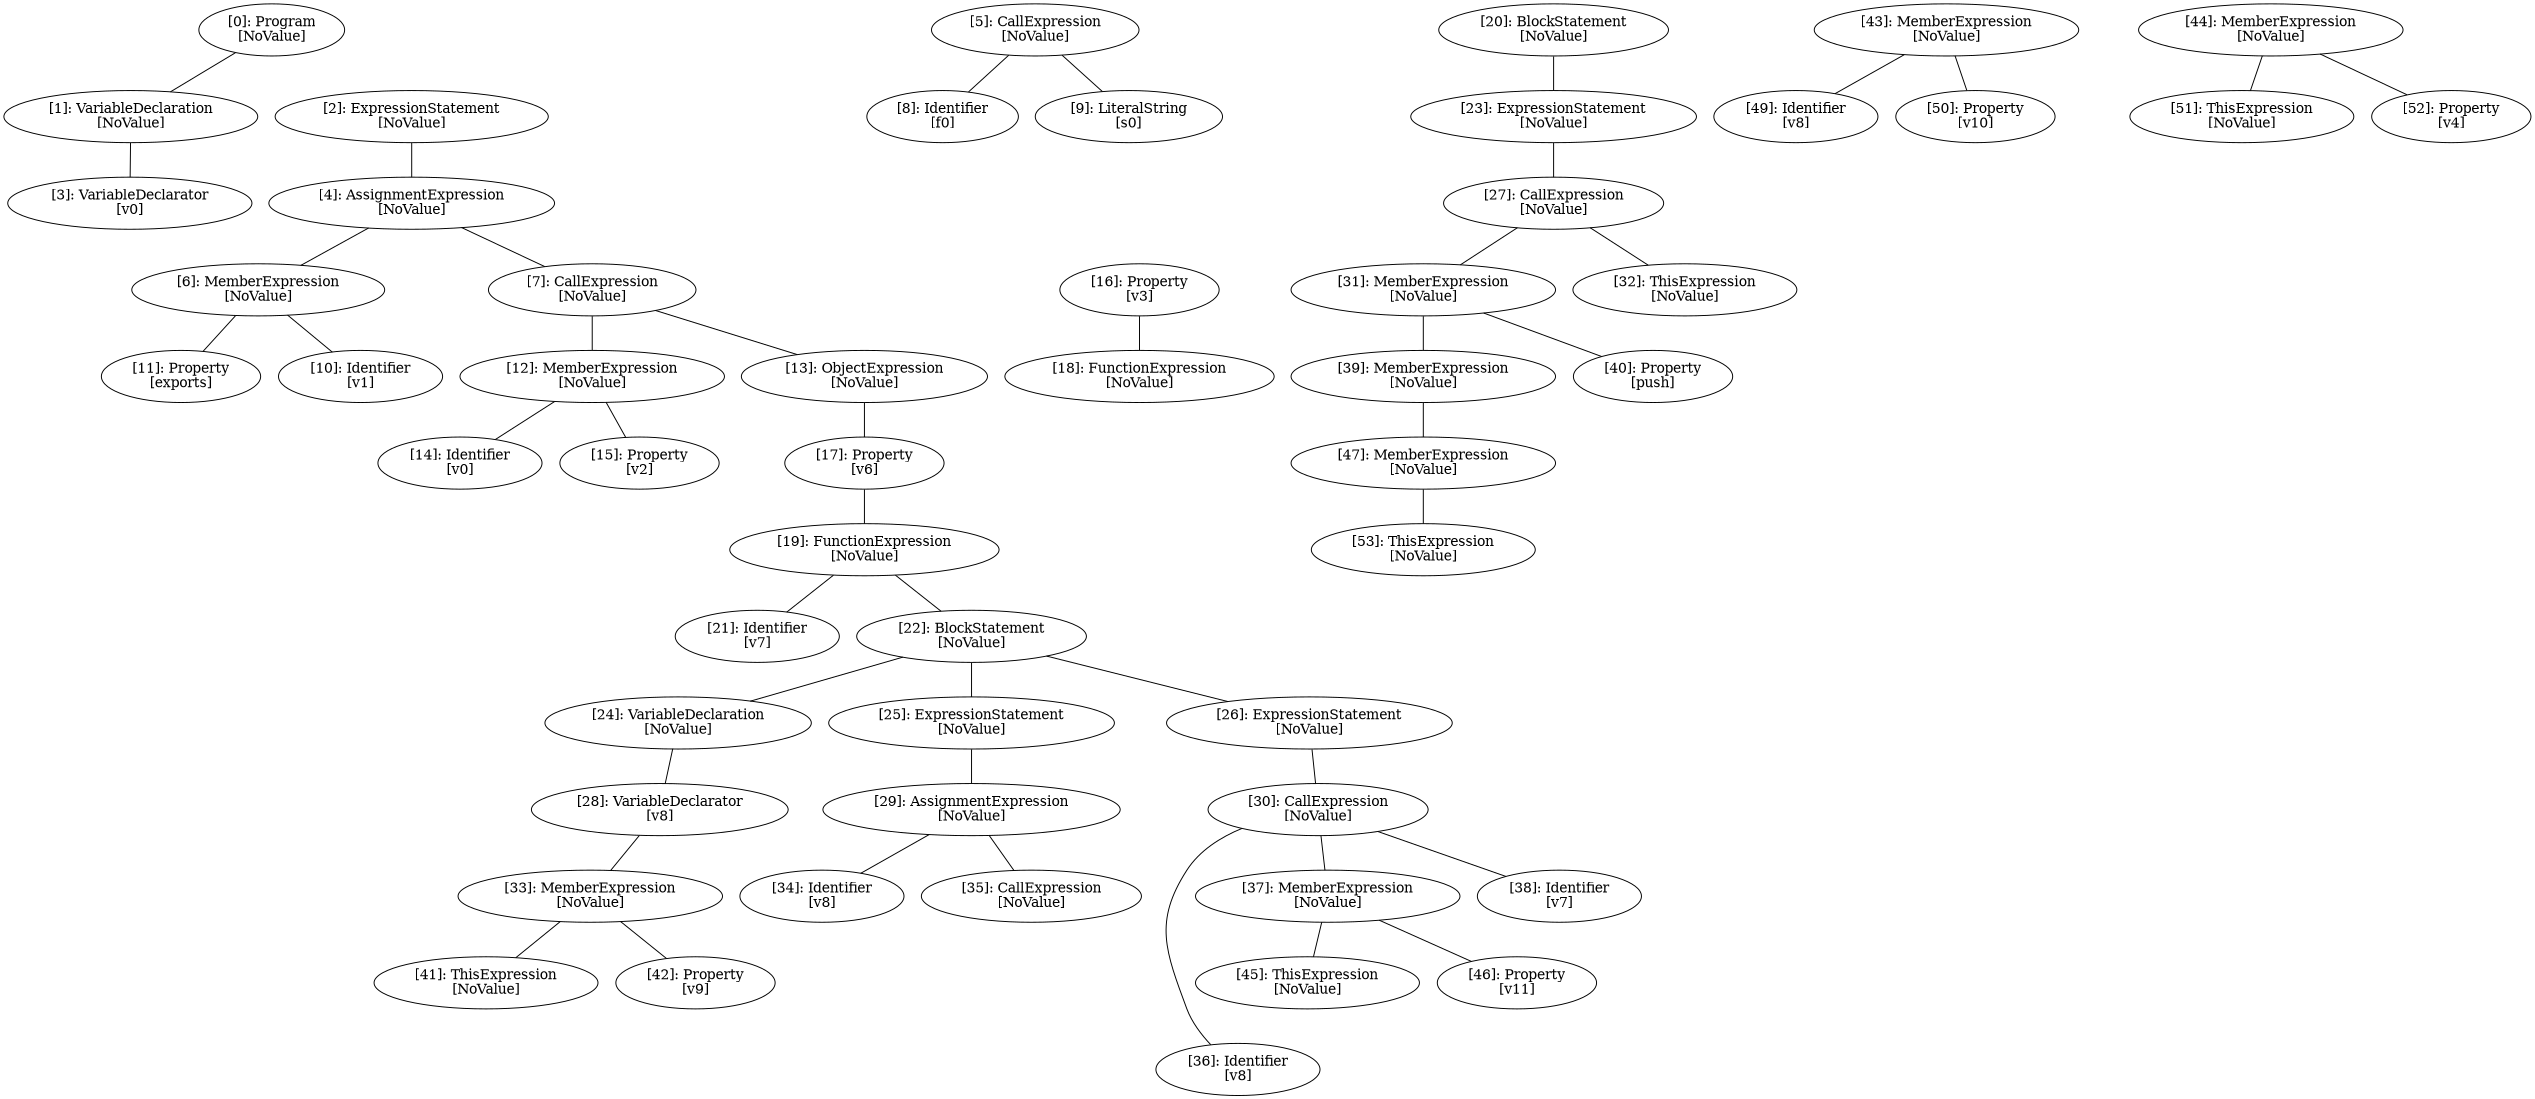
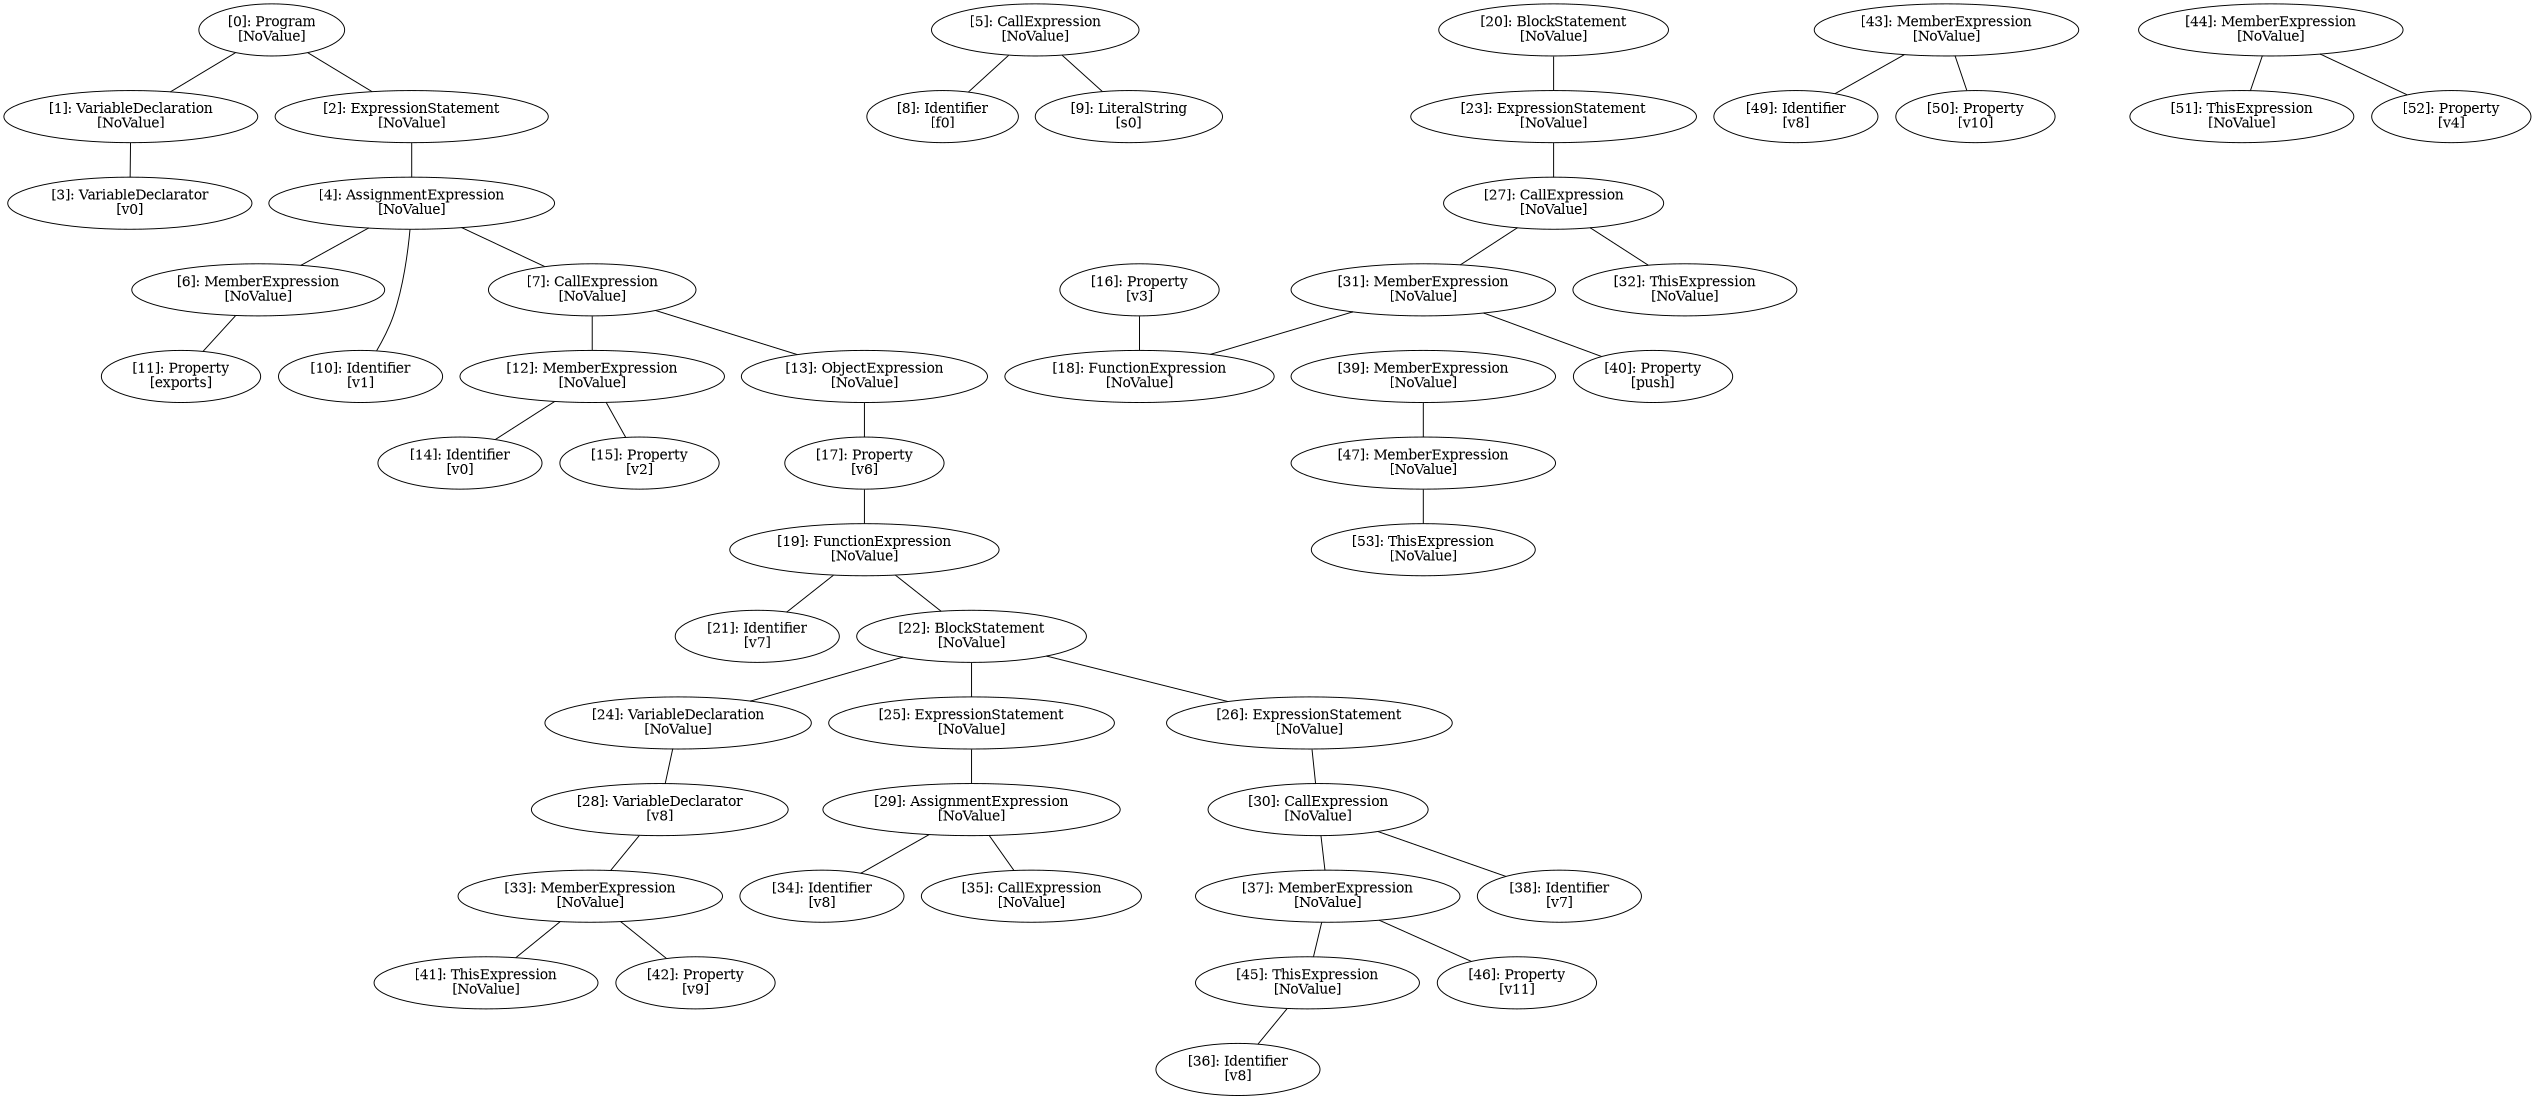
none -> (340, 72)
(1423, 333) -> (1282, 333)
(310, 334) -> (400, 292)
(1166, 925) -> (1273, 1026)
